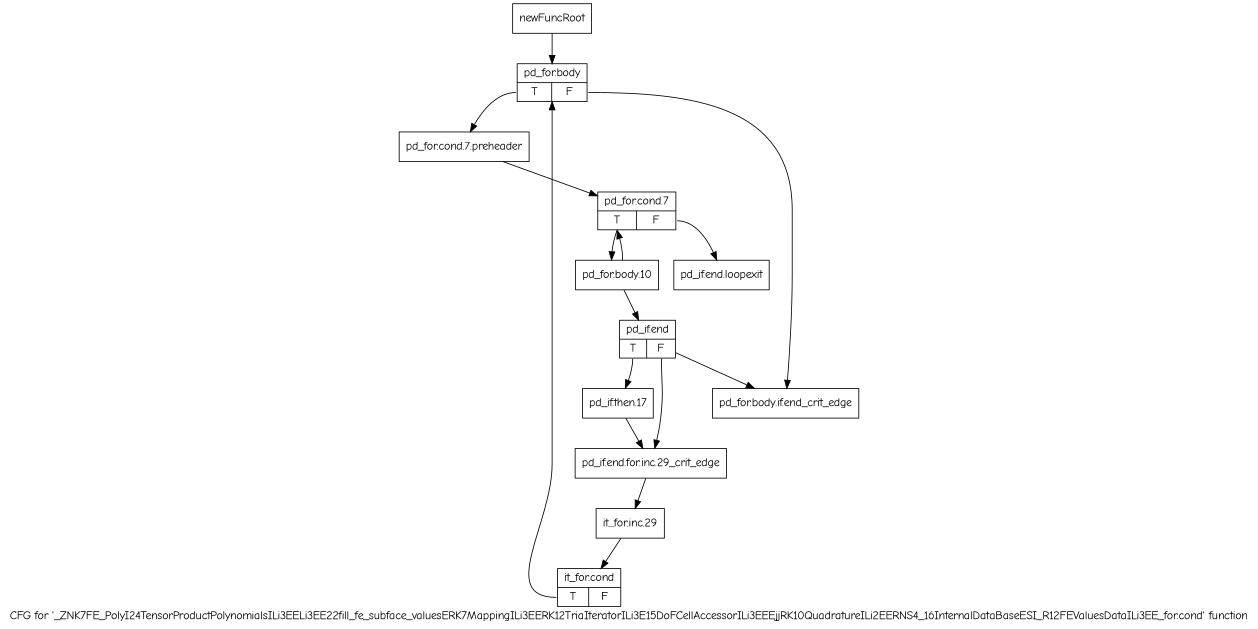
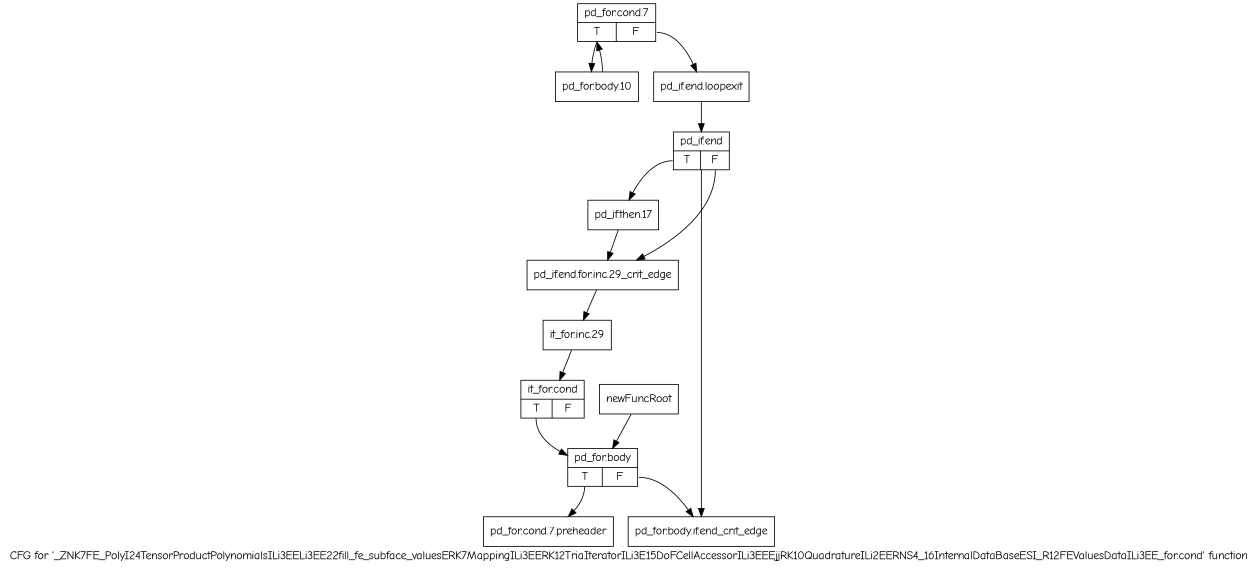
(546, 177) -> none
(629, 301) -> (701, 113)
